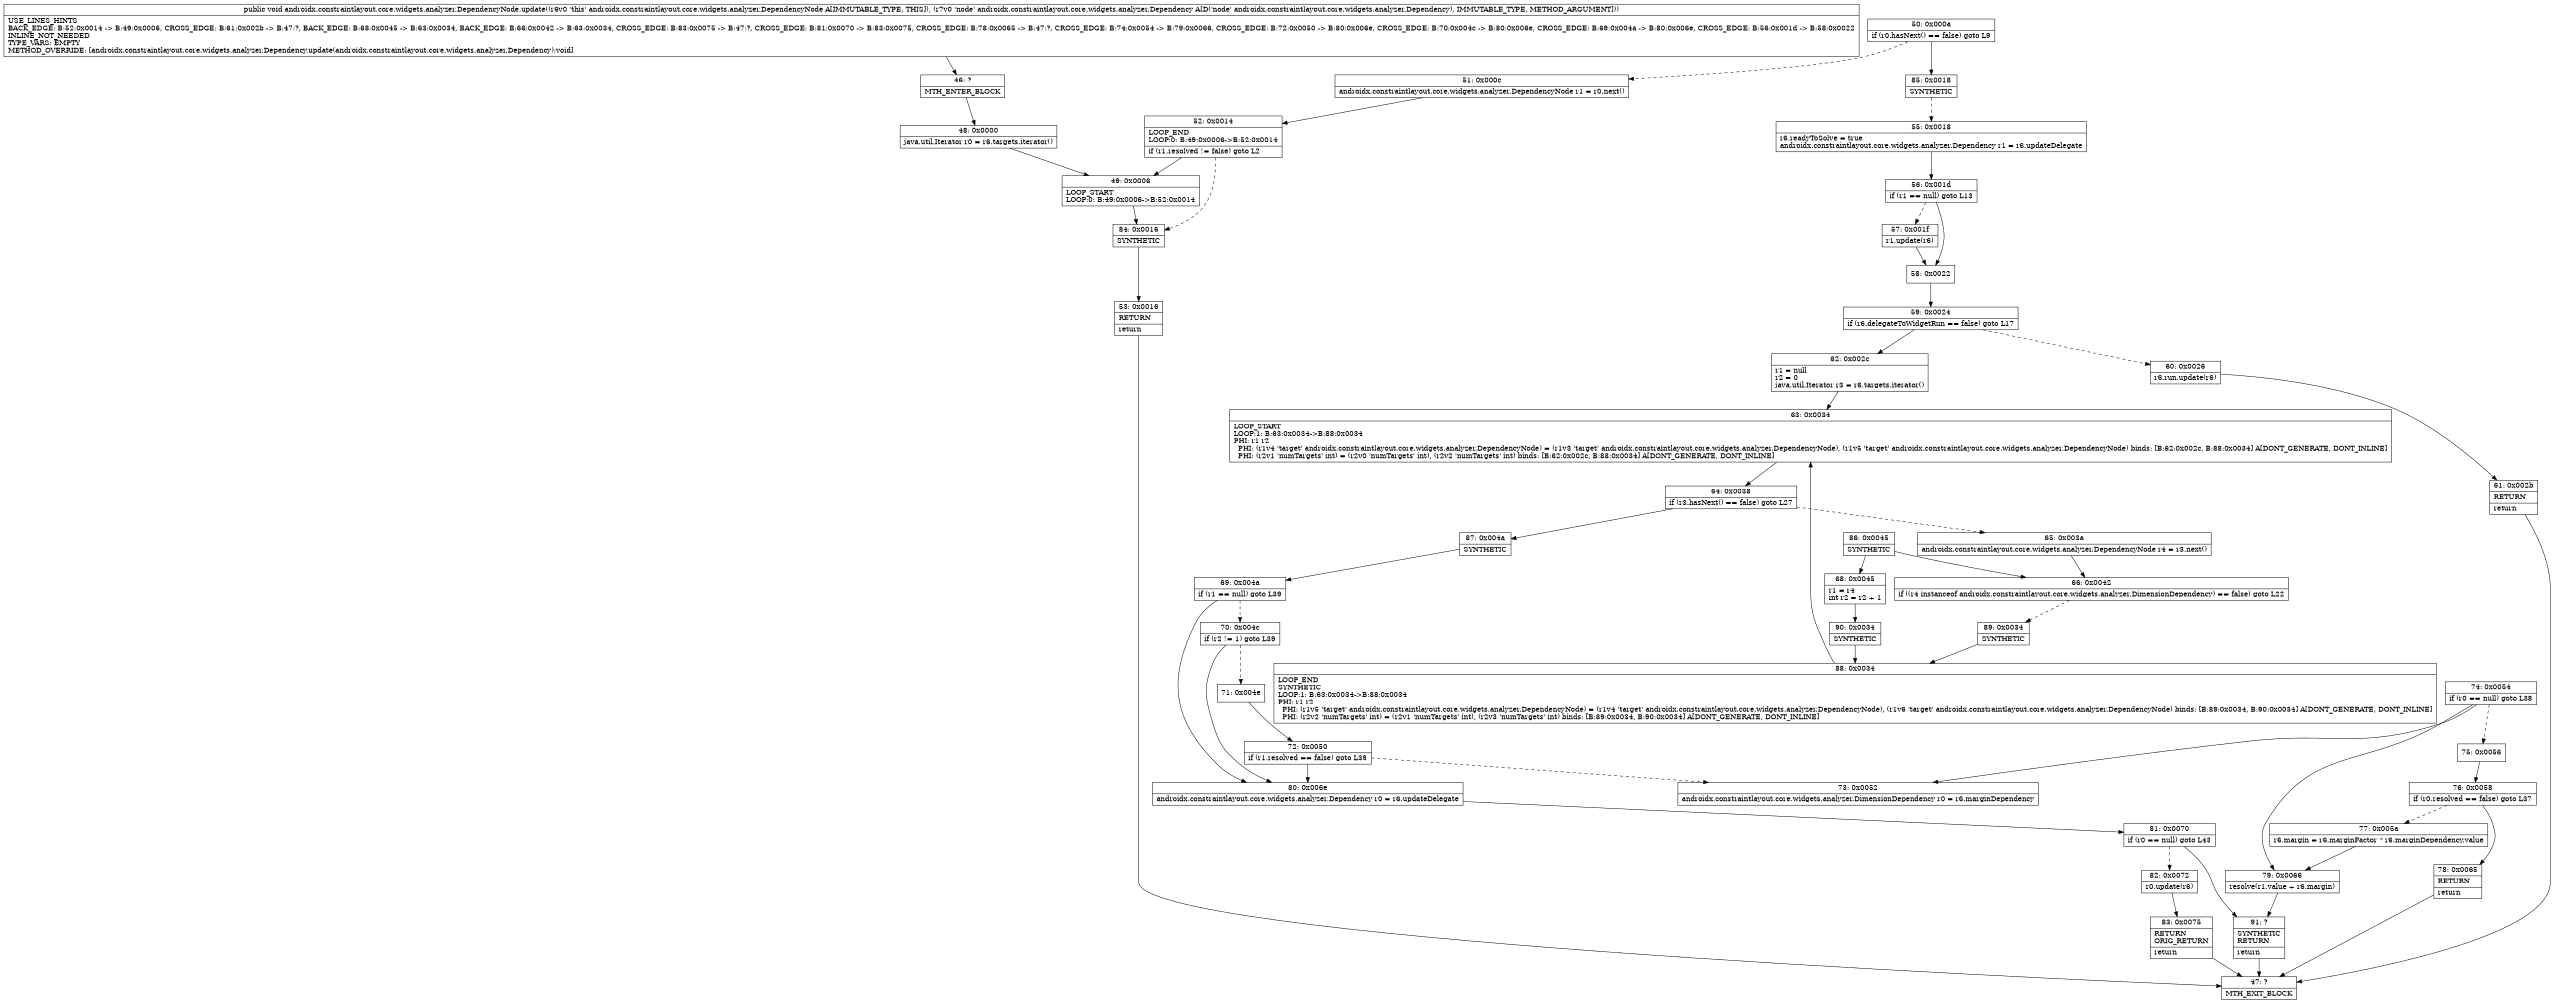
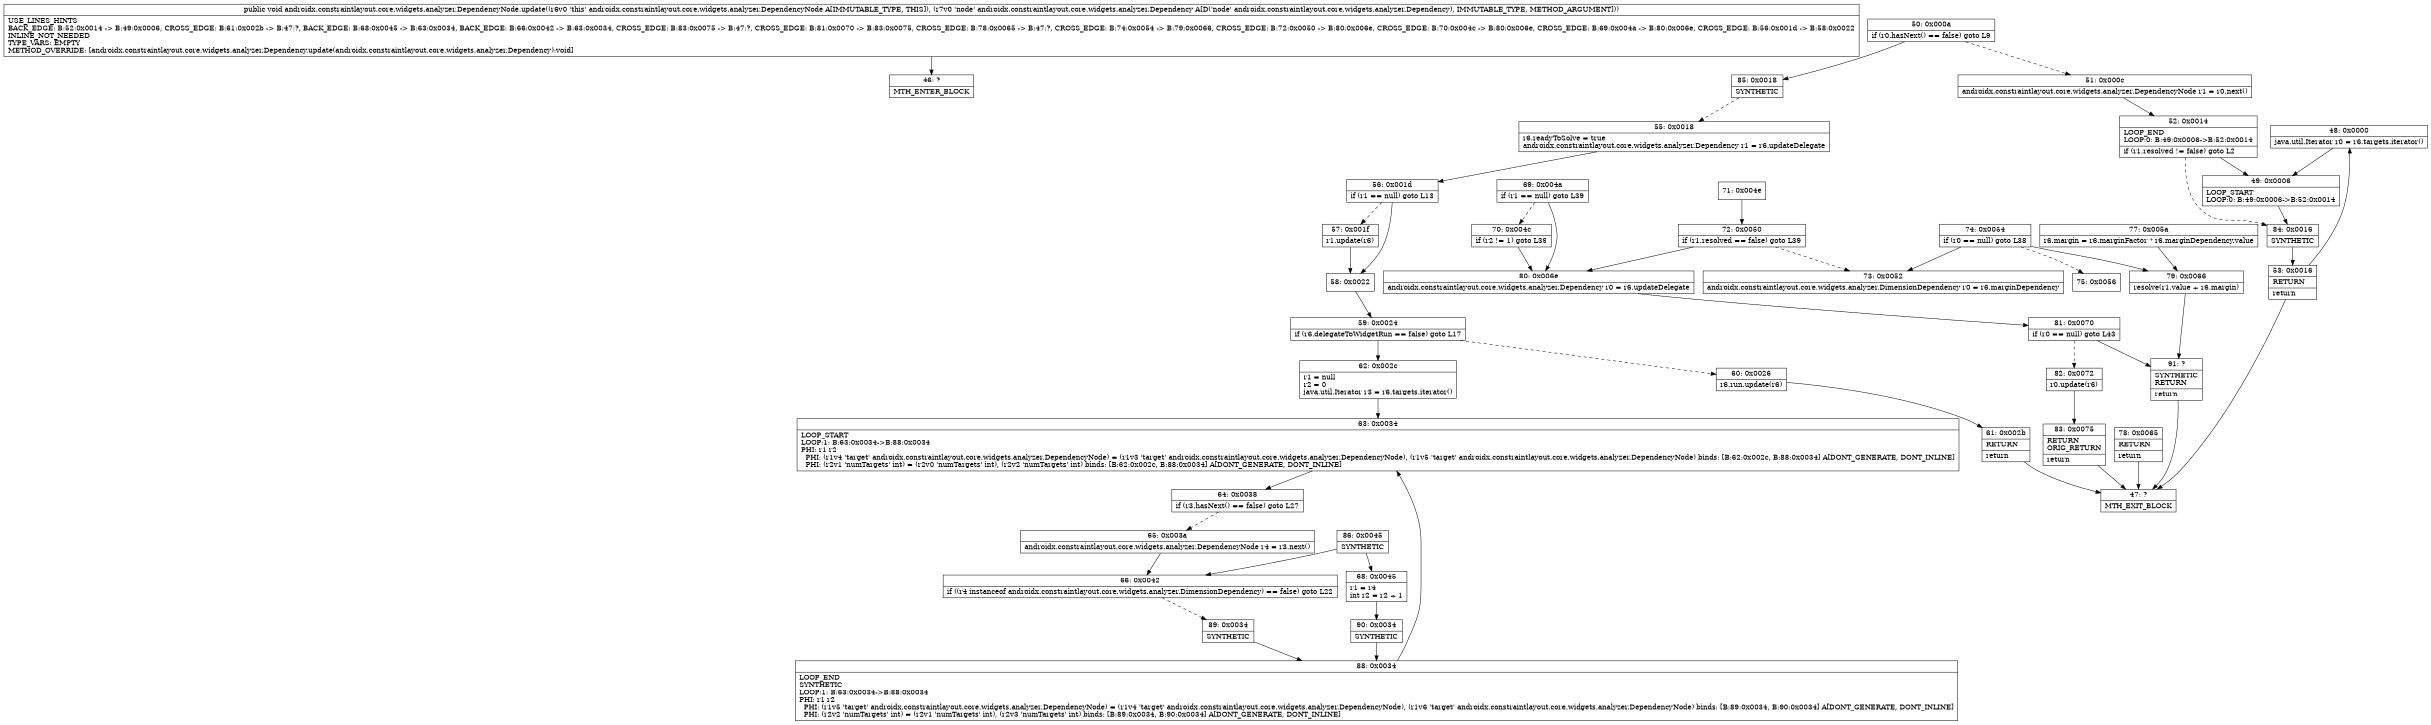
(970, 109) -> (2342, 214)
(1485, 544) -> none
(1241, 662) -> none
(2473, 794) -> none
